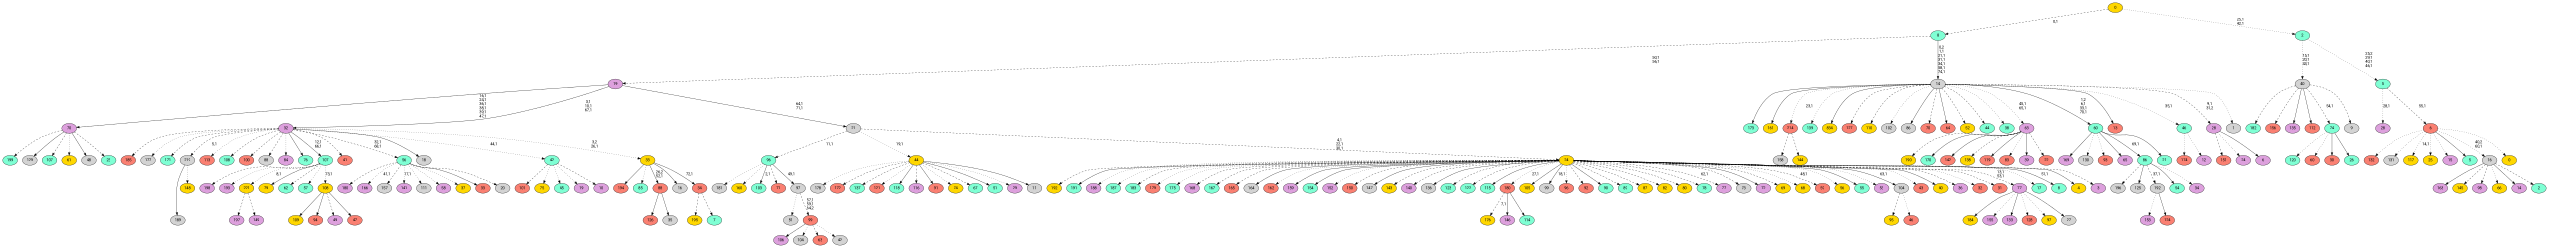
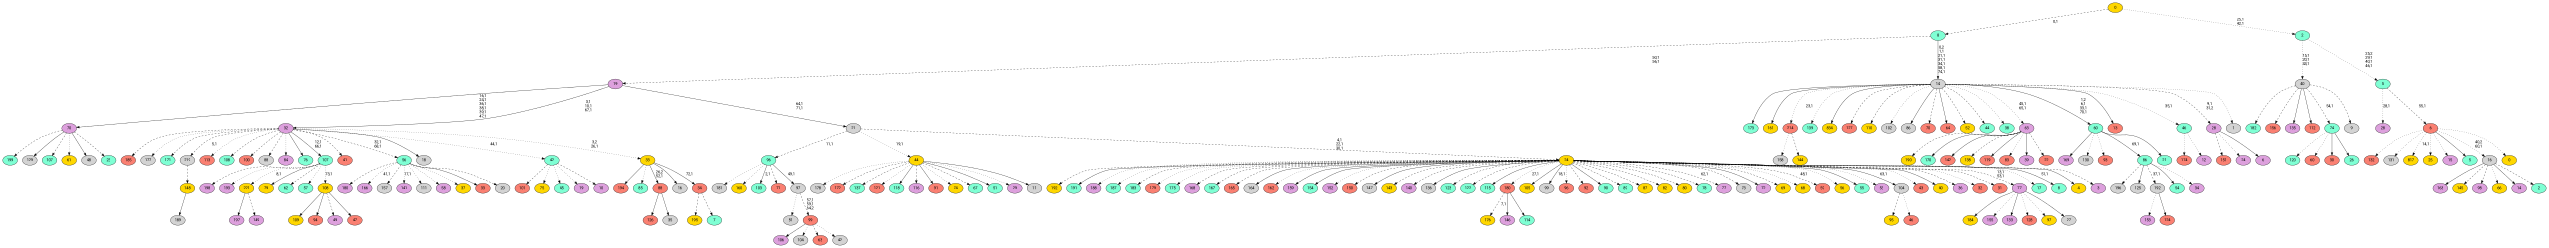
(1786, 143) -> (1786, 143)
(2125, 160) -> none
(2411, 160) -> (2411, 160)
(187, 173) -> (187, 173)
(177, 188) -> (183, 203)
(242, 203) -> (242, 203)
